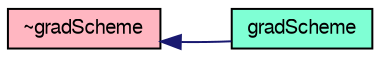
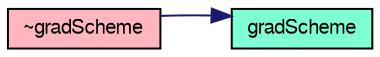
(206, 42) -> (186, 15)
